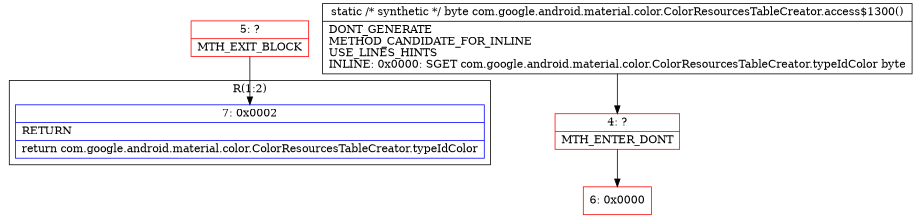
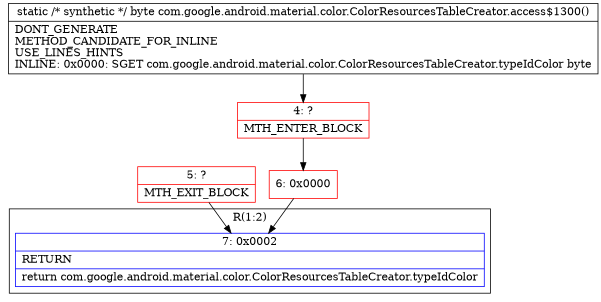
(617, 140) -> (303, 129)
none -> (282, 214)
